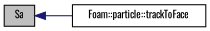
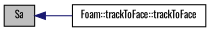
(139, 16) -> (139, 16)
